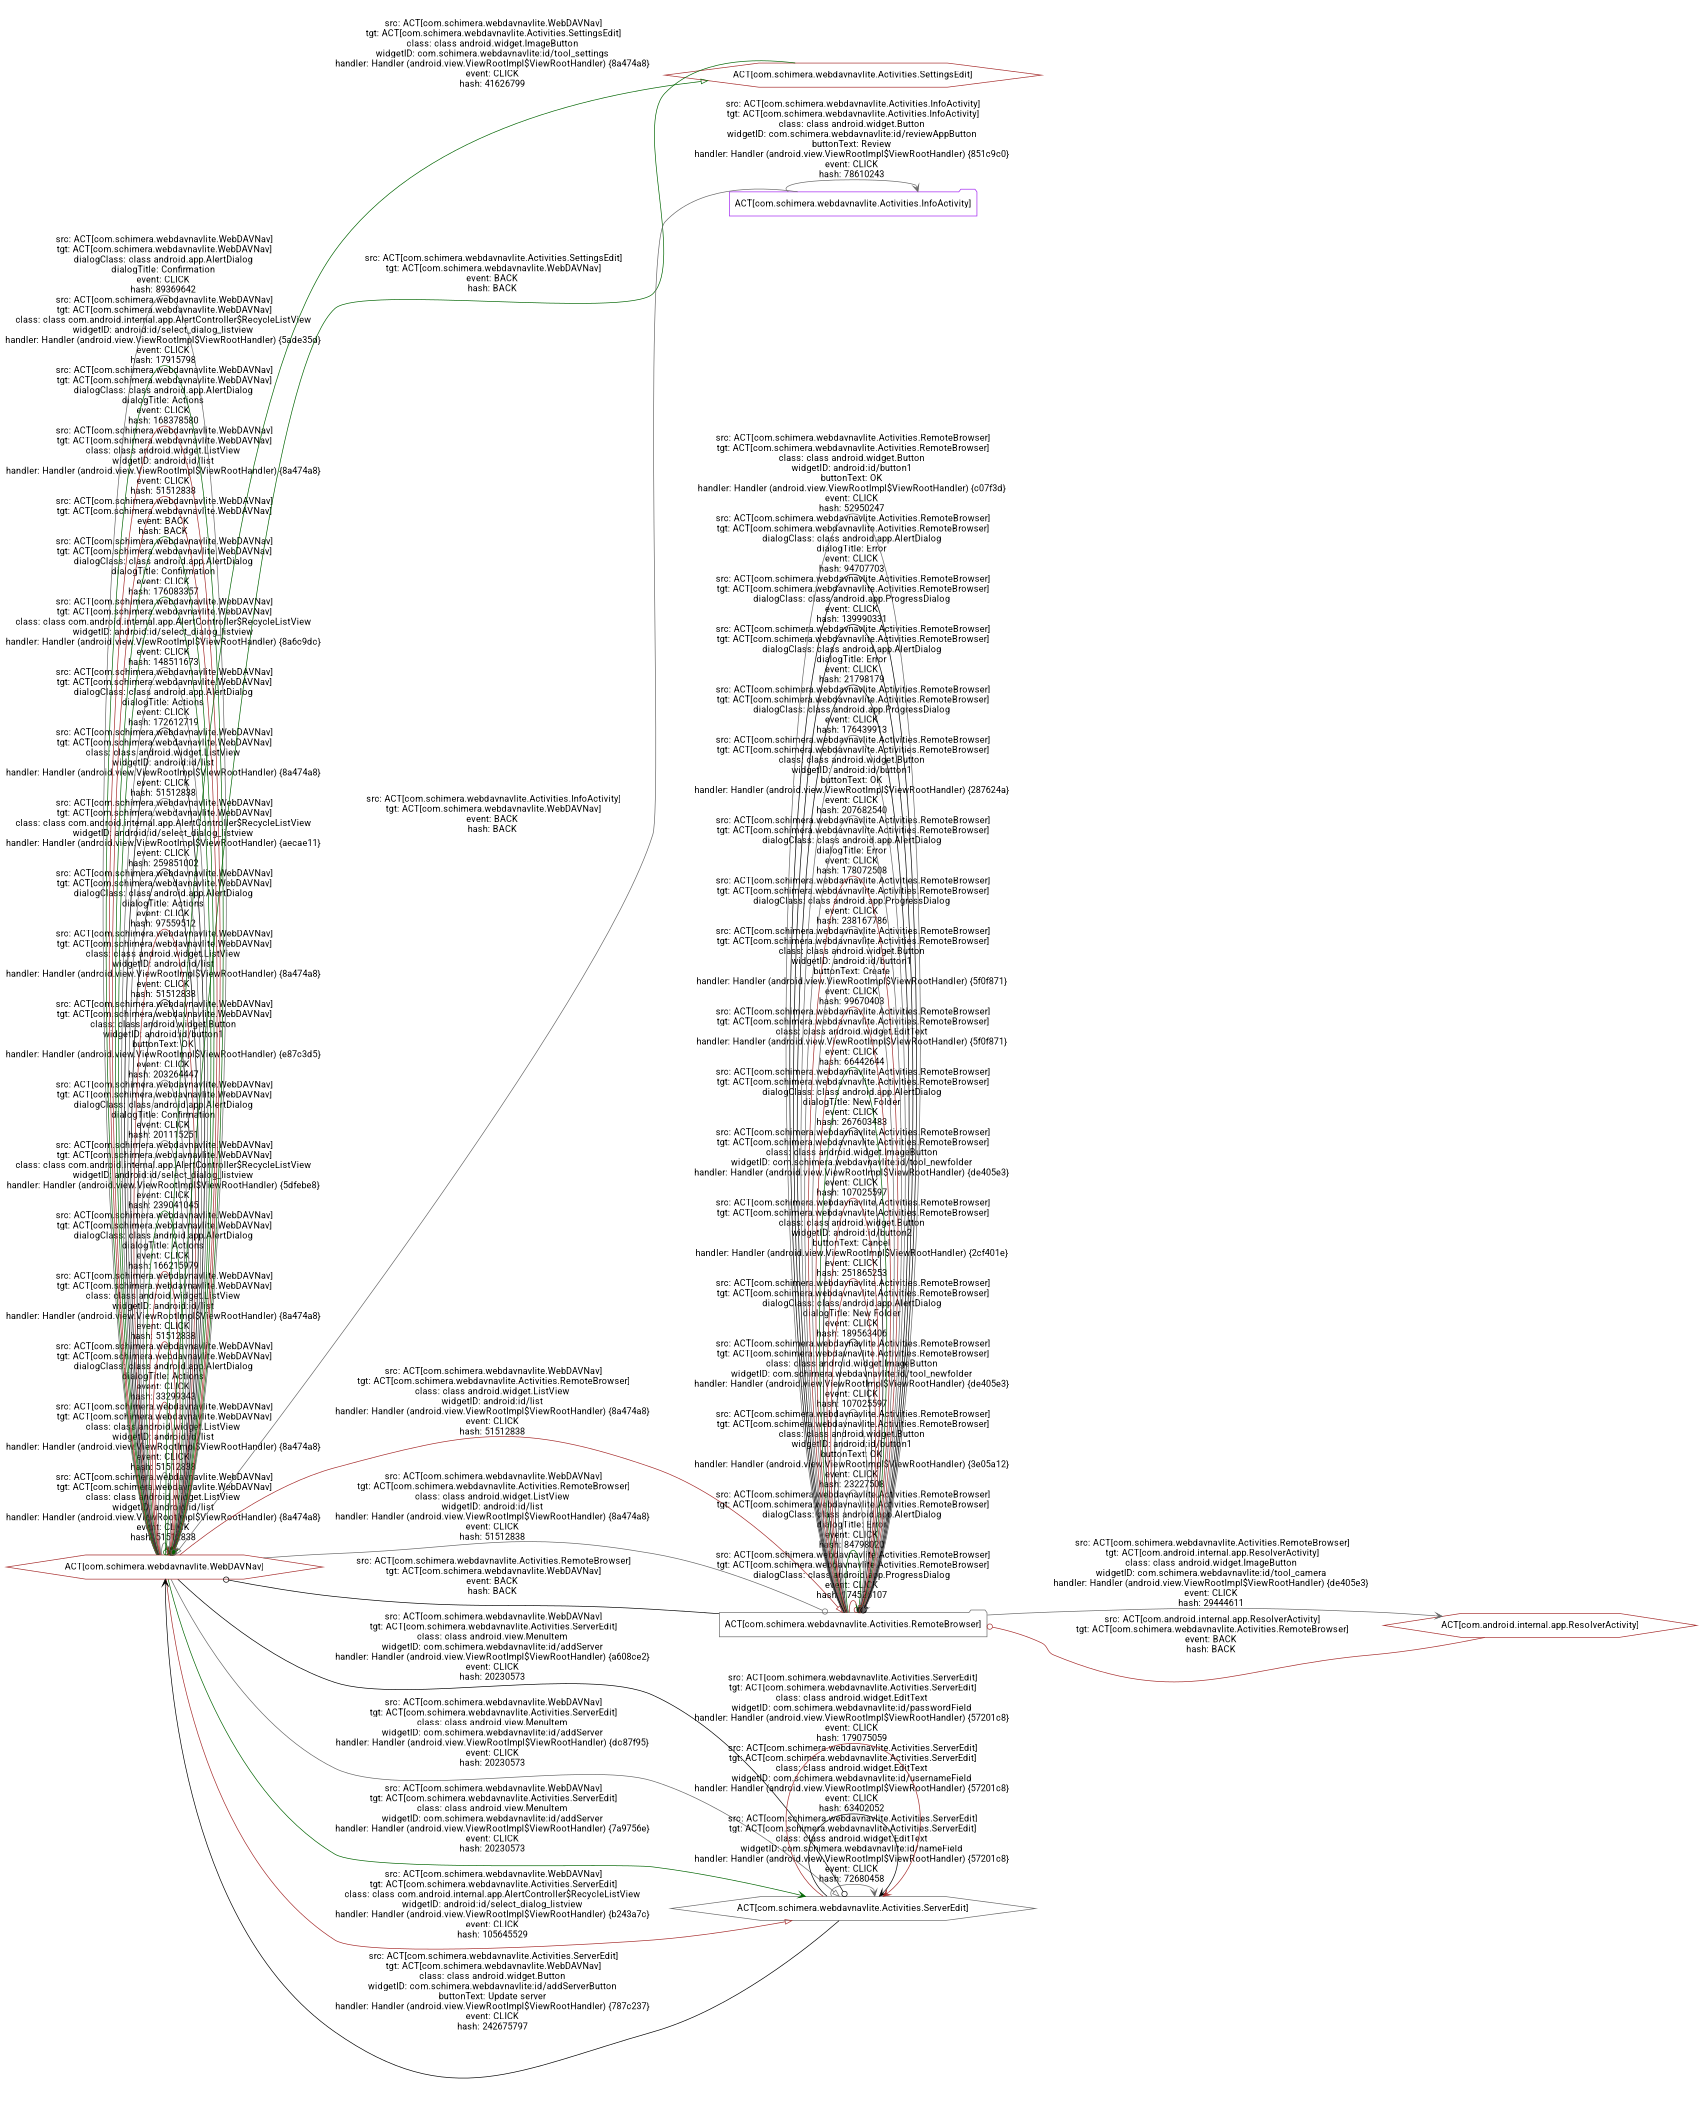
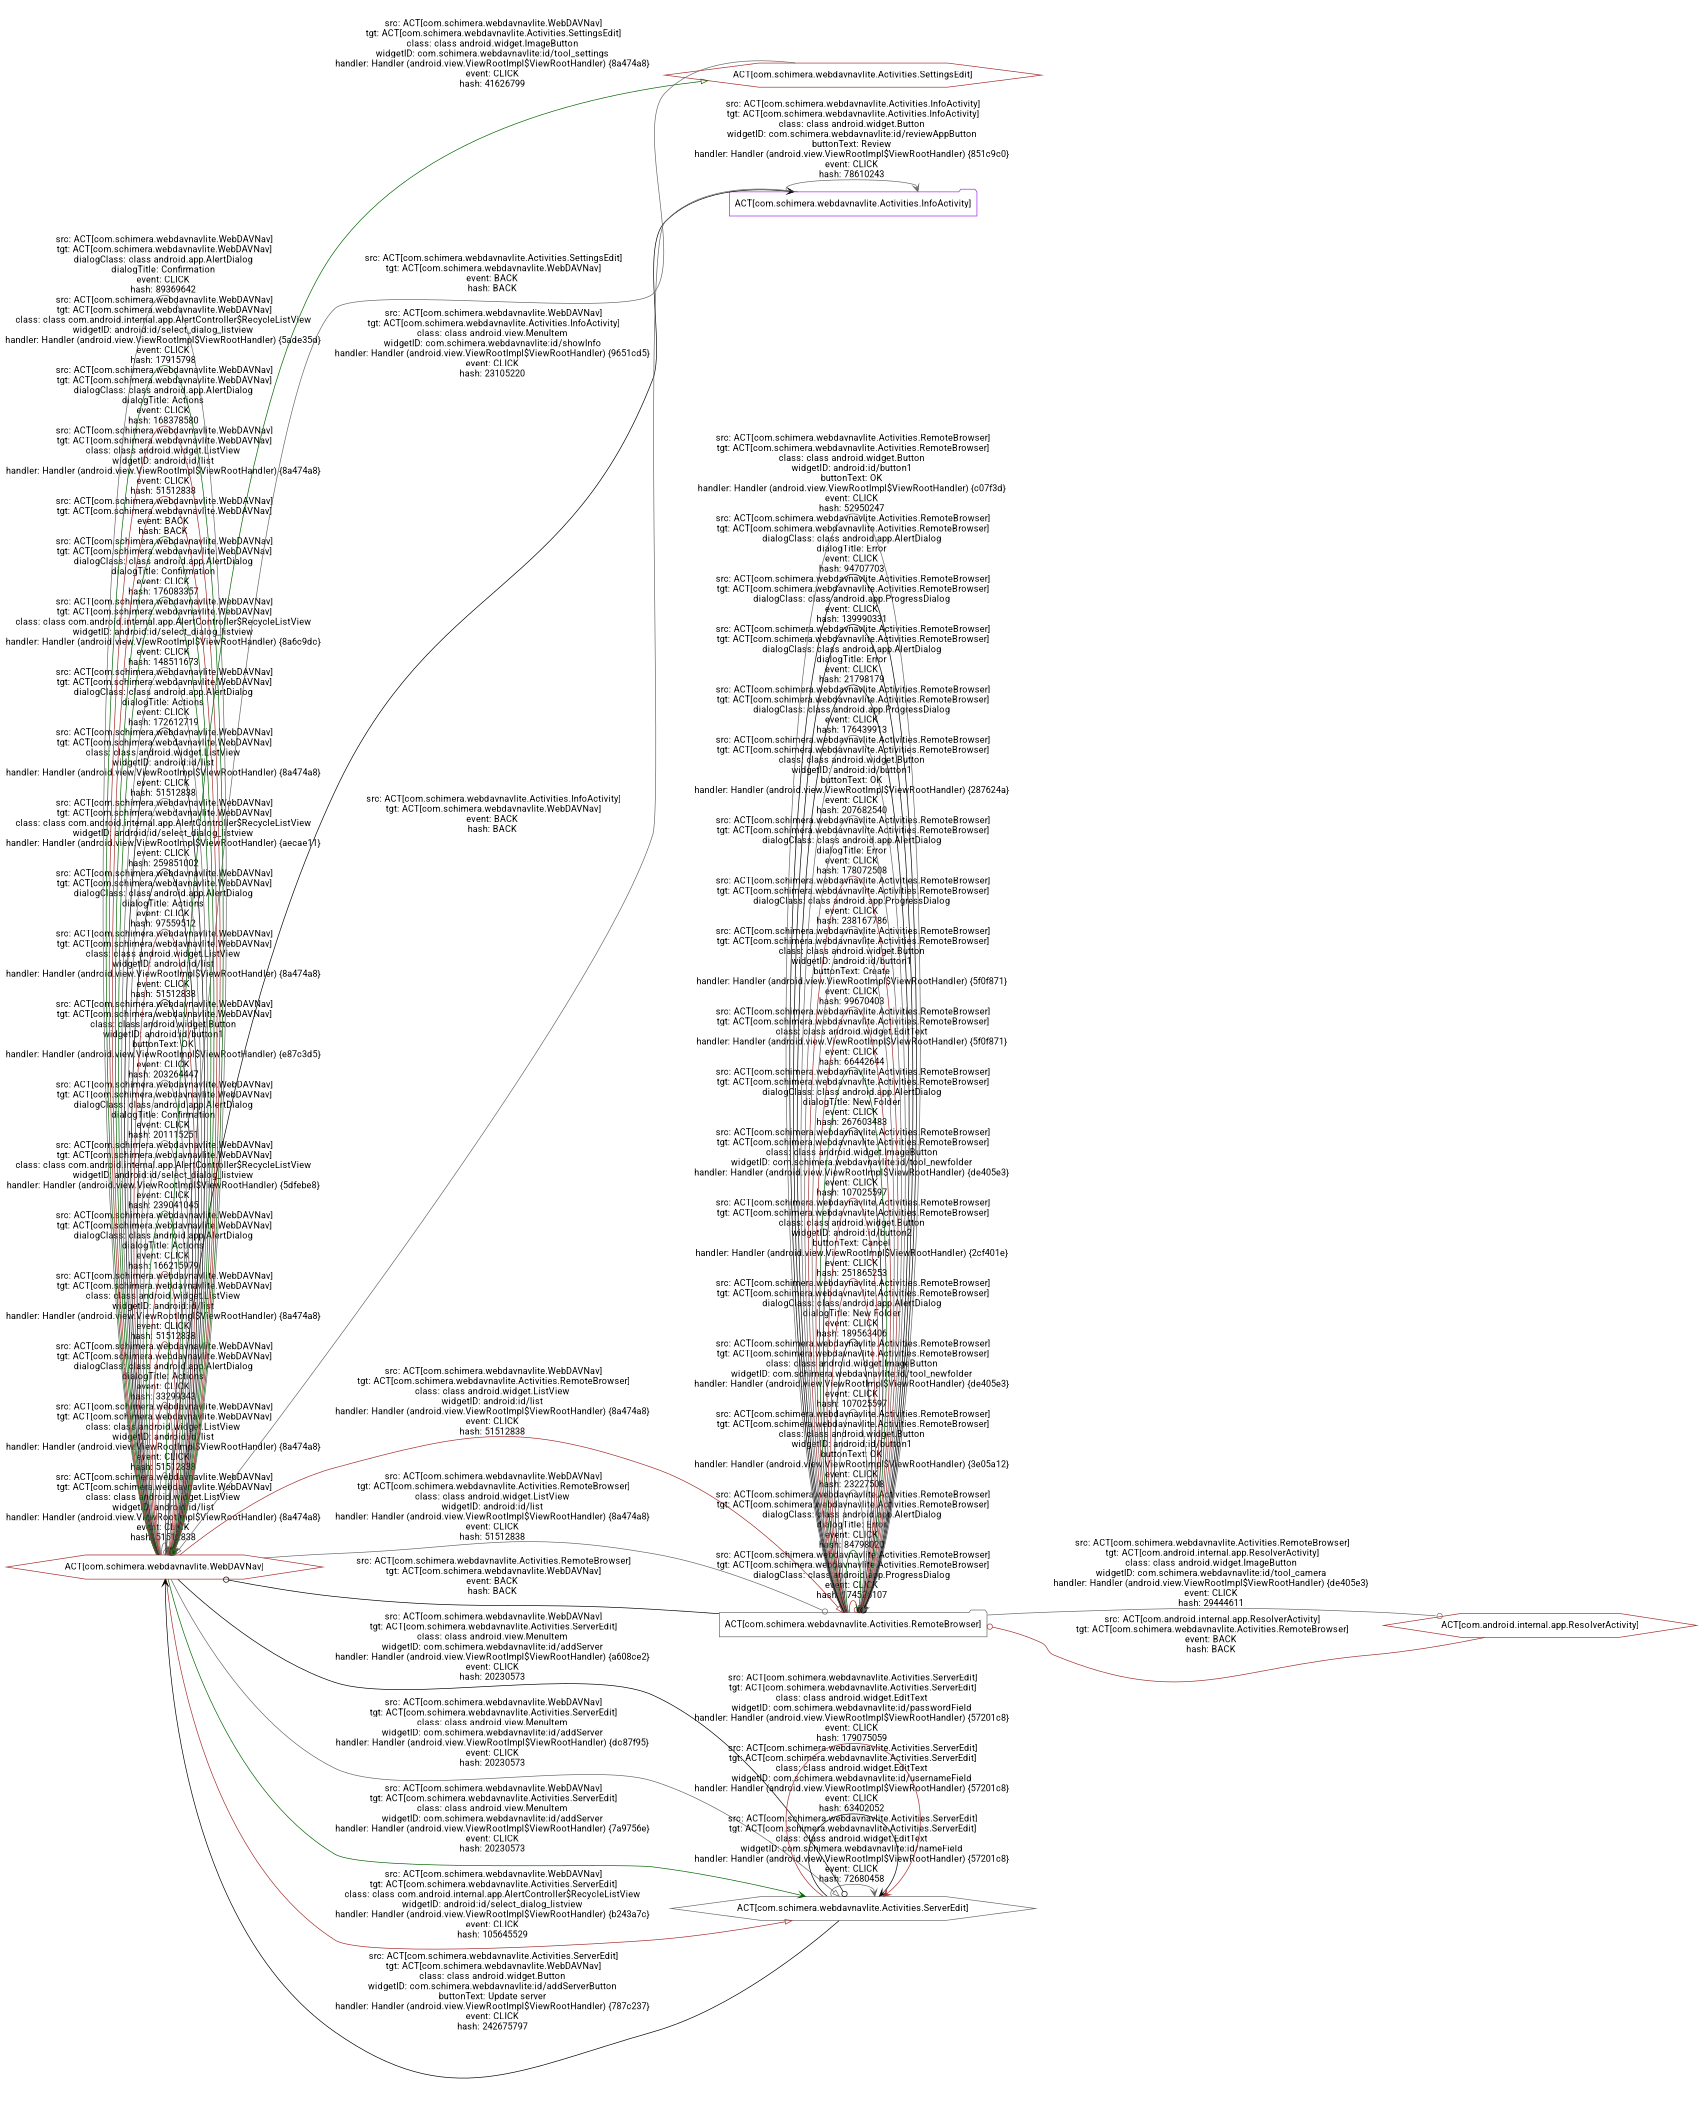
(258, 593) -> (258, 593)
none -> (342, 778)
(1211, 1608) -> (1211, 1608)
